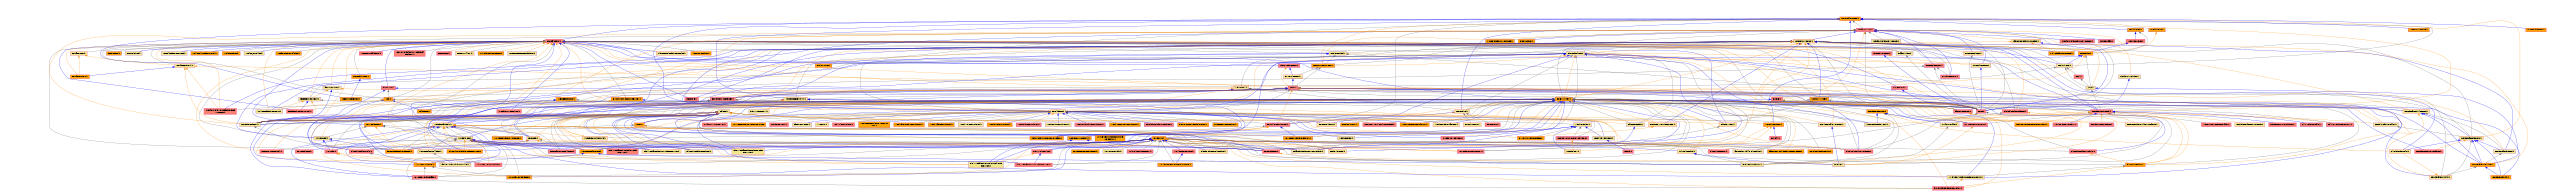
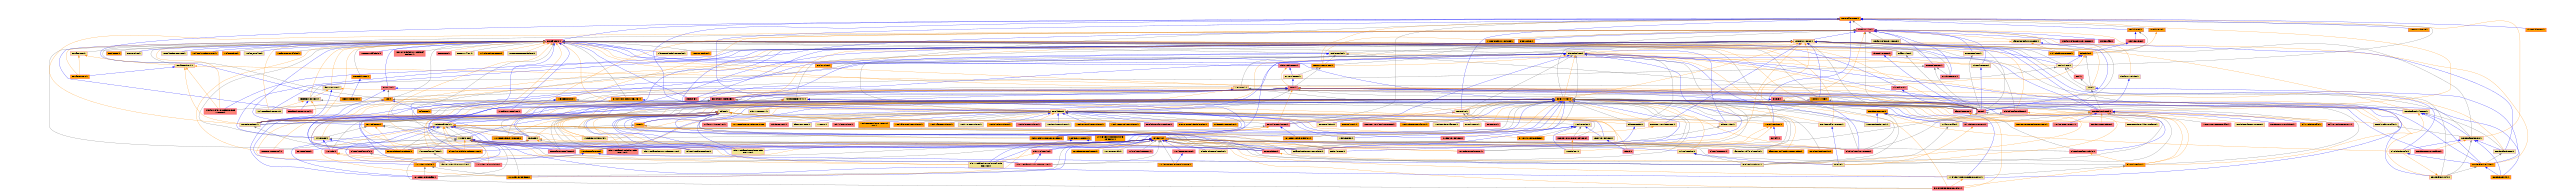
(1090, 125) -> (1090, 125)
(2311, 125) -> (2311, 125)
(2477, 152) -> (2440, 159)
